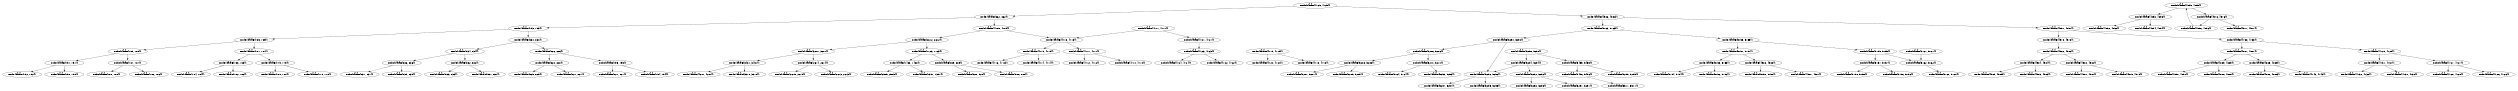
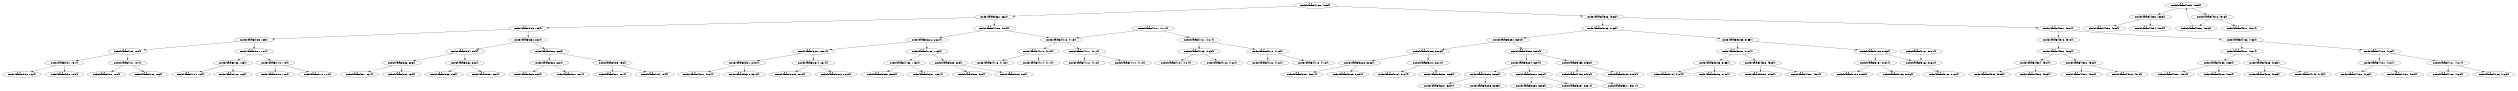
none -> (1233, 46)
(1497, 56) -> (1517, 45)
